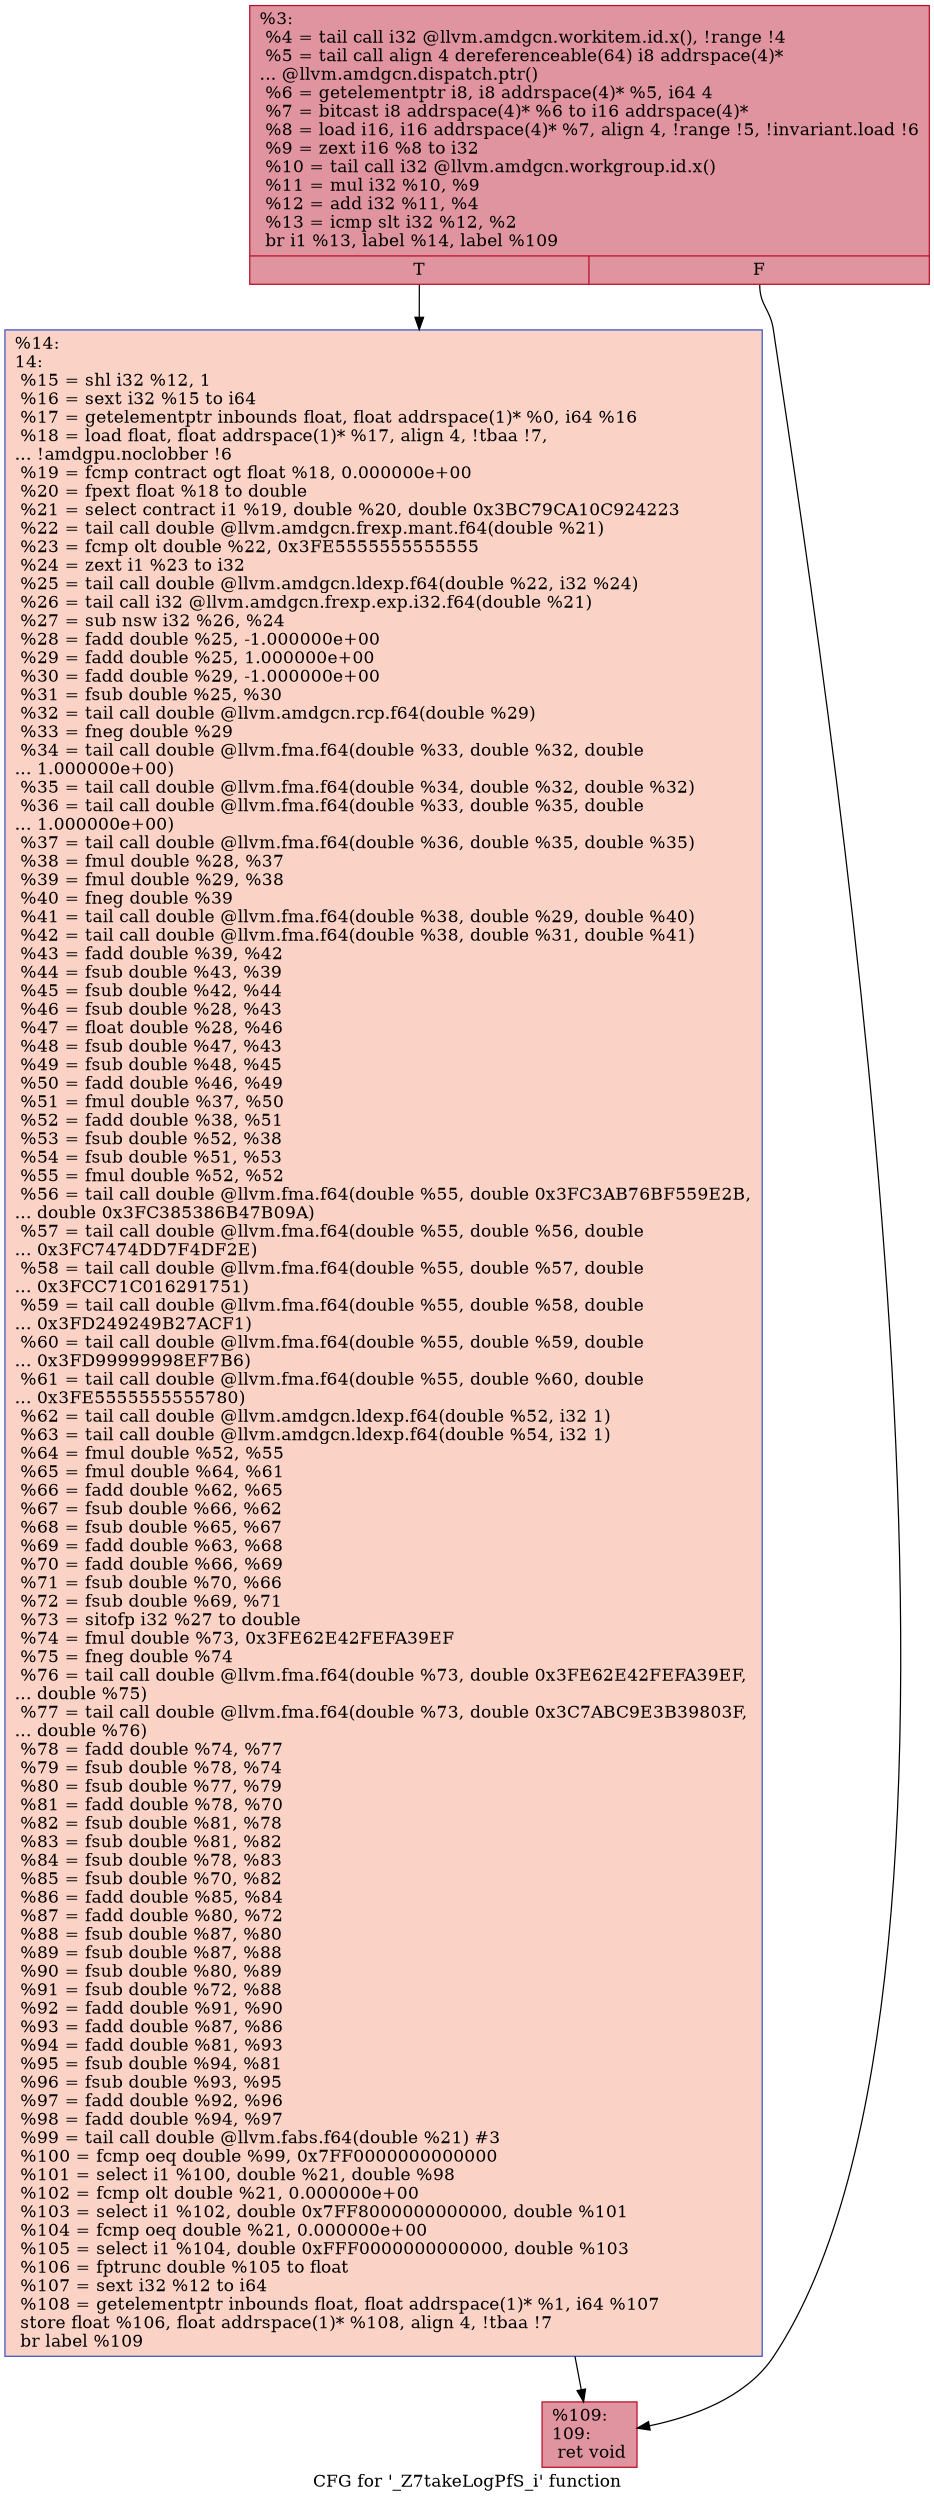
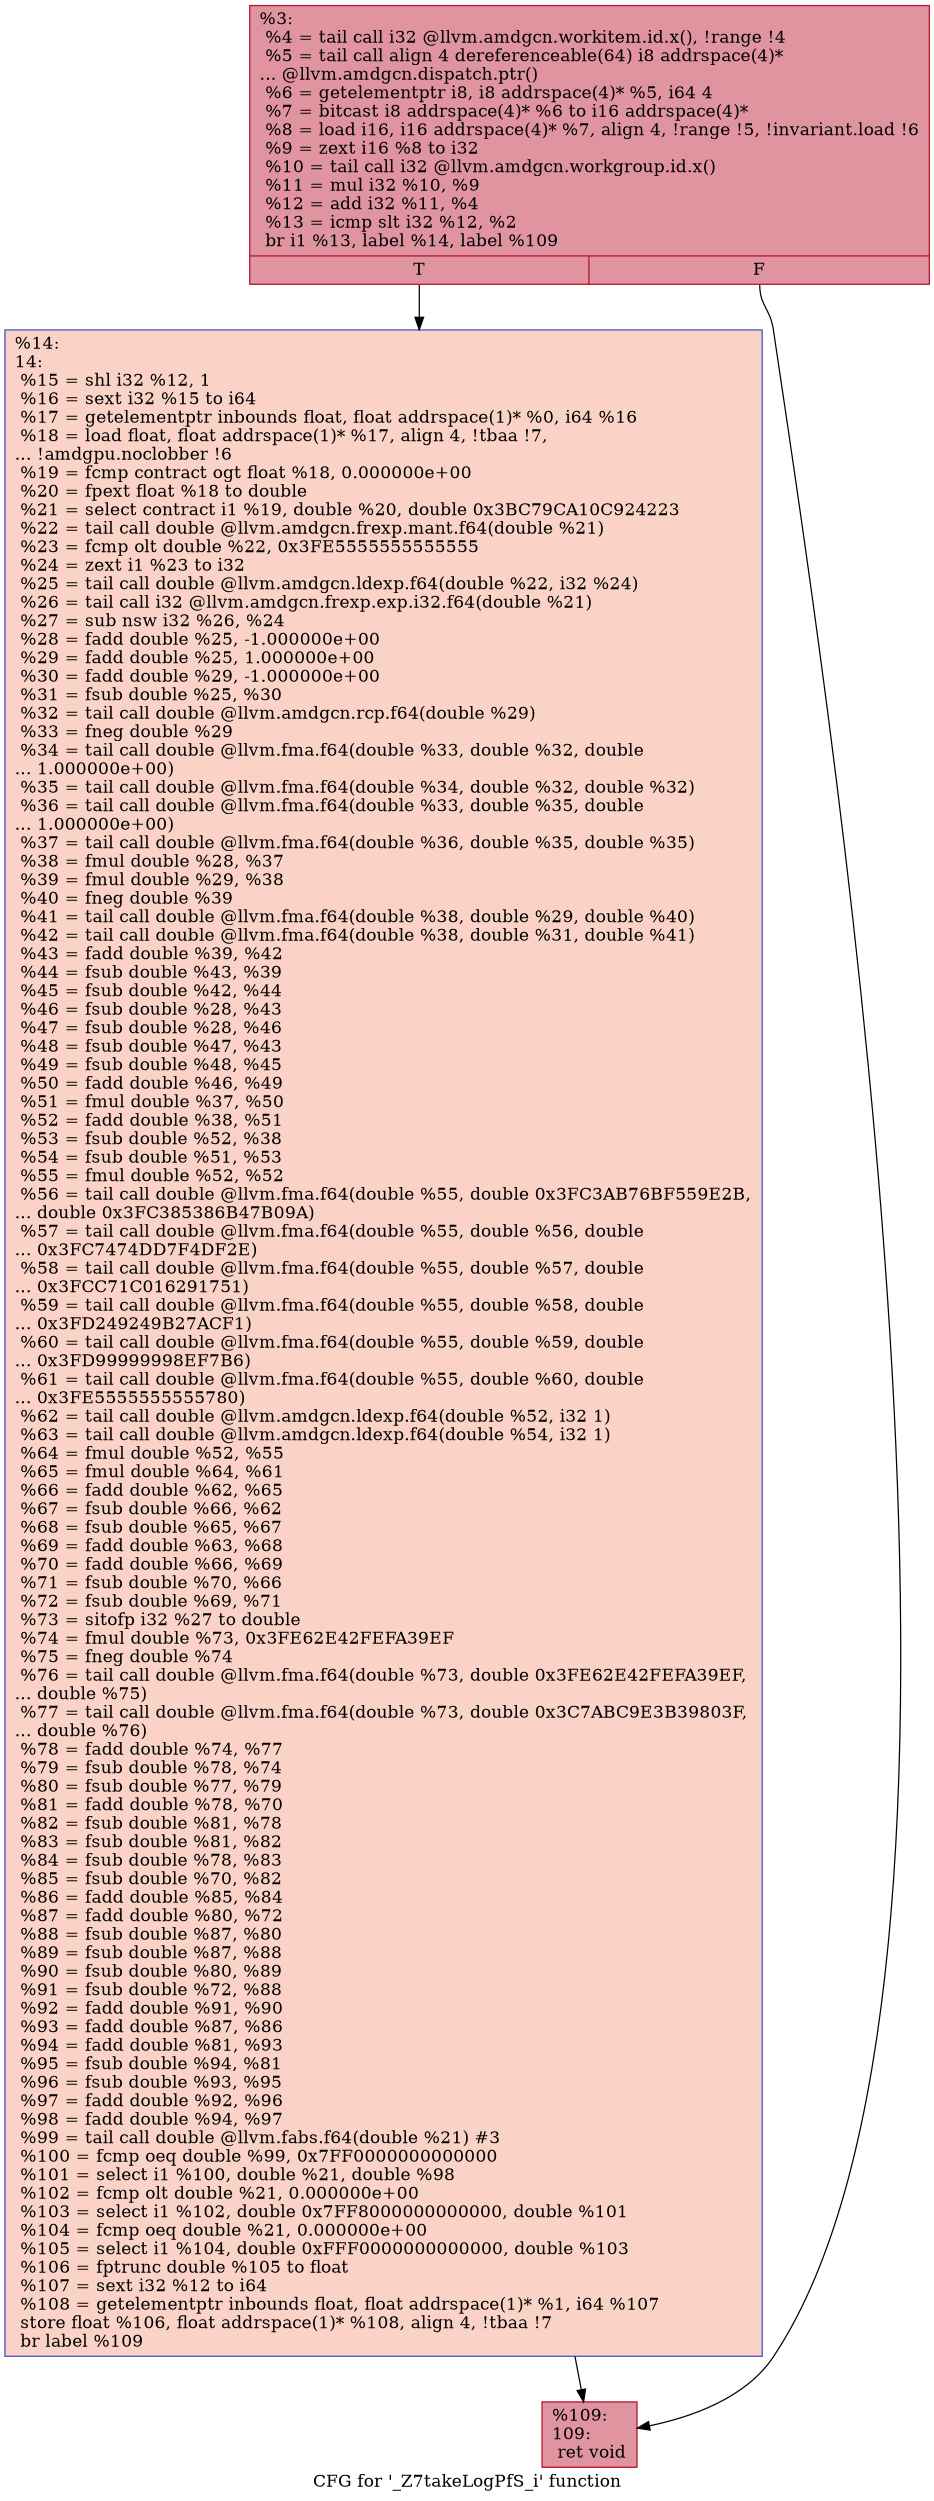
(149, 1028) -> (149, 1028)
